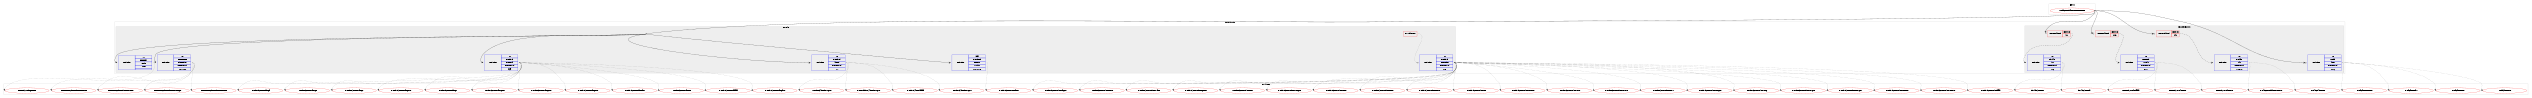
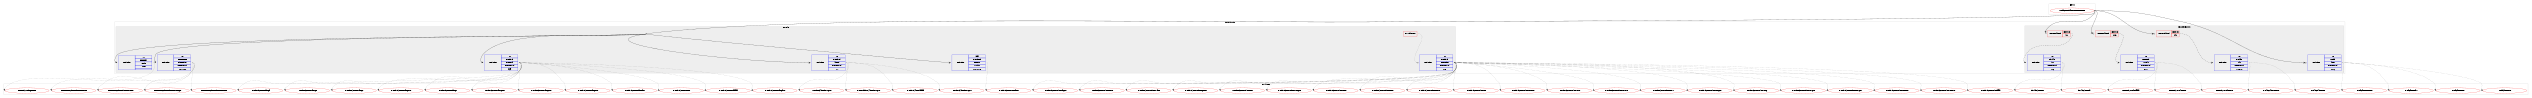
(682, 91) -> (682, 91)
(2271, 91) -> (2271, 91)
